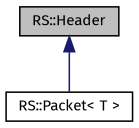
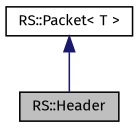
(69, 72) -> (69, 72)
